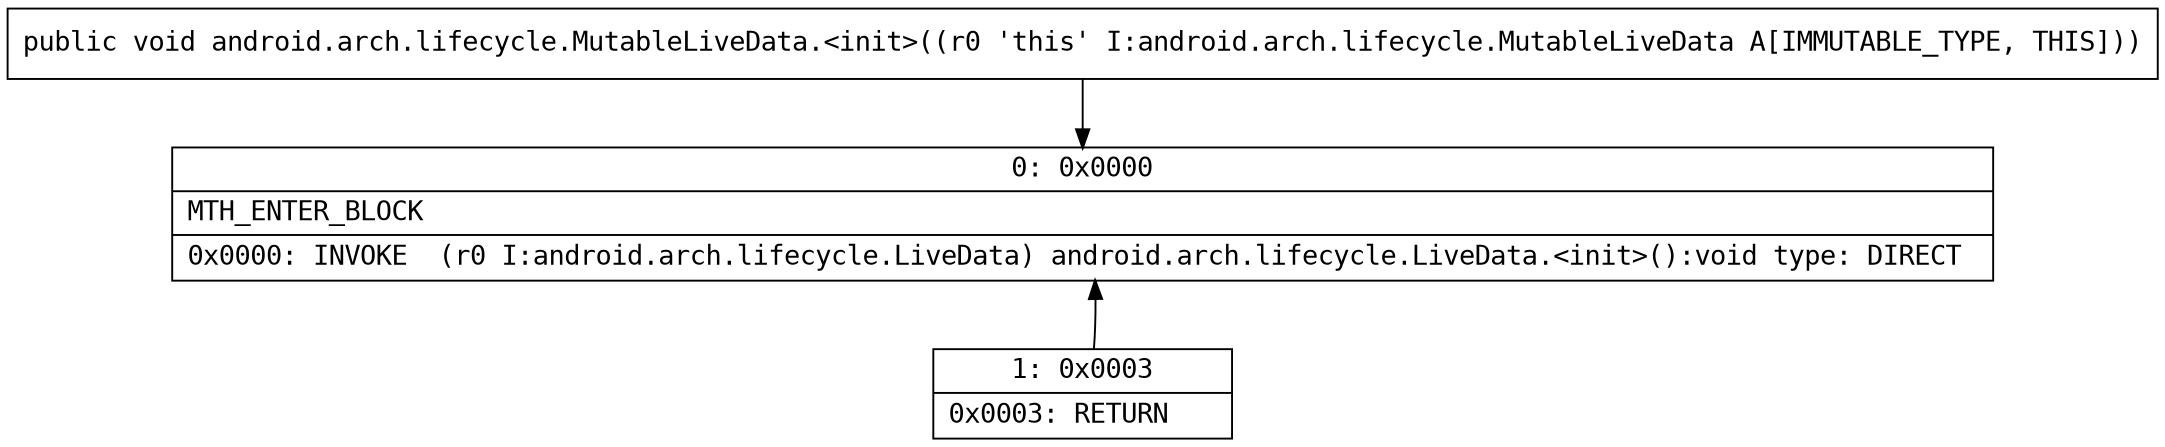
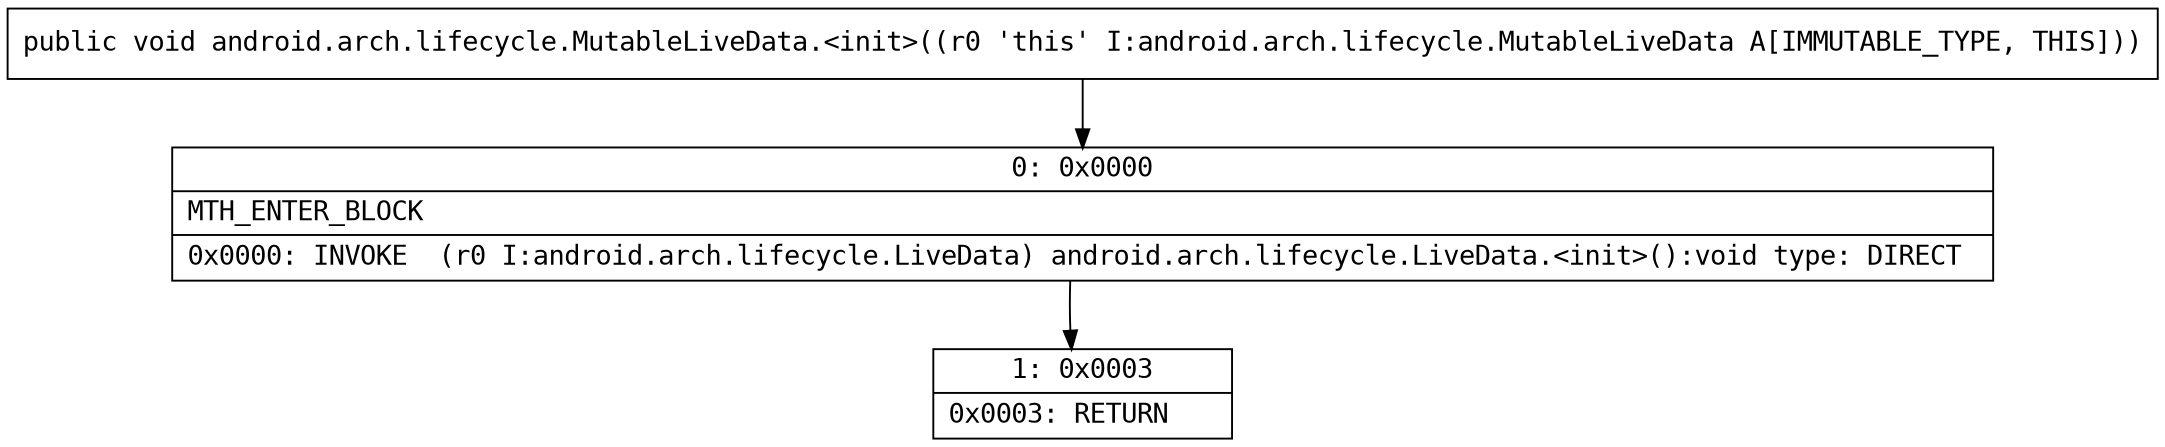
(1095, 325) -> (1070, 305)
